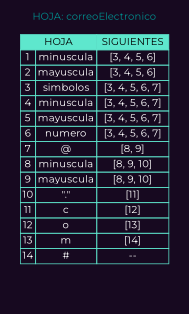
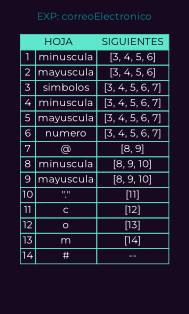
(95, 17) -> (95, 17)
